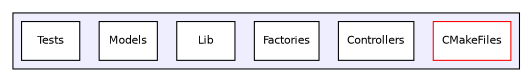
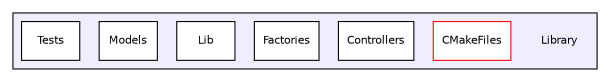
none -> (559, 41)
